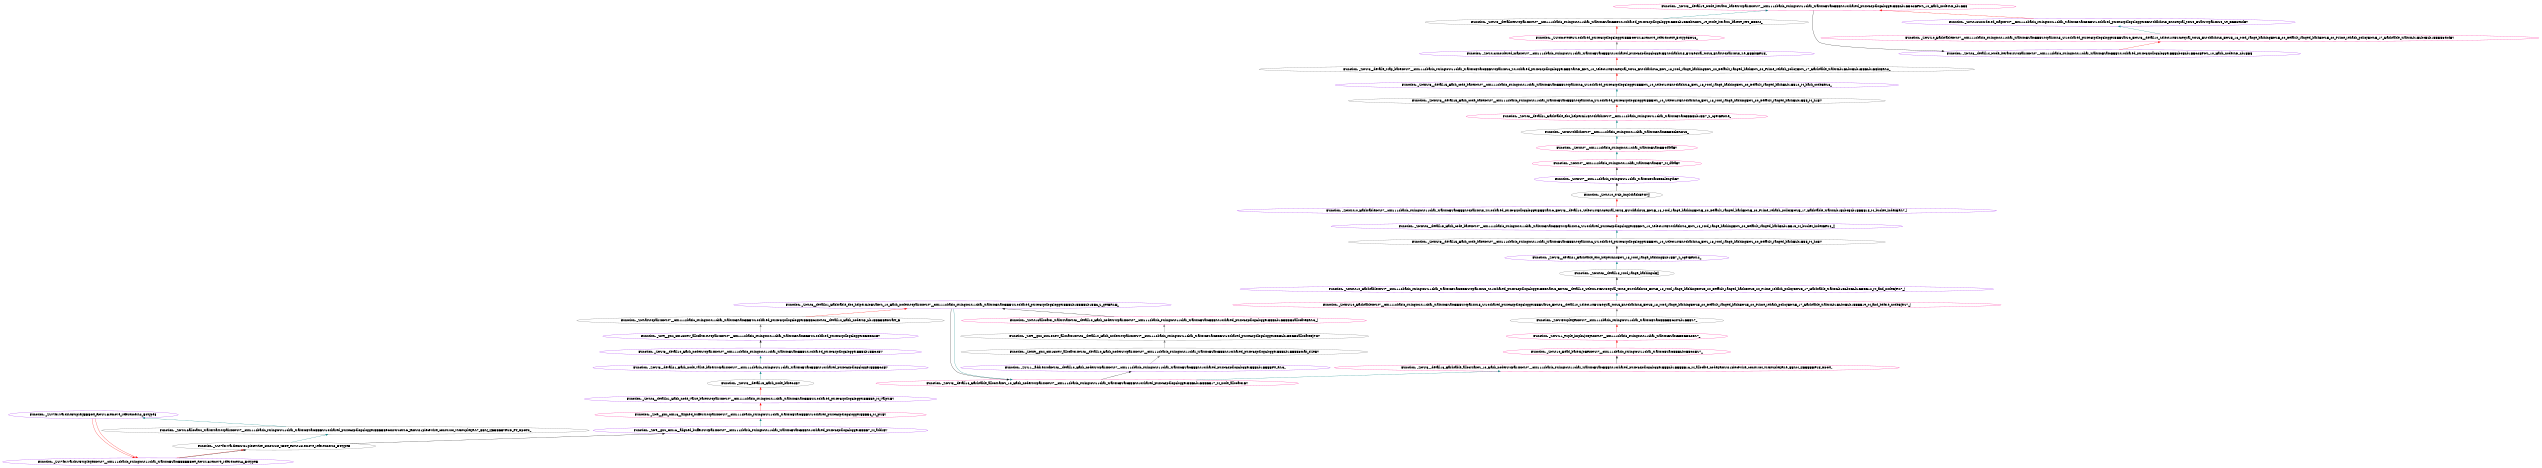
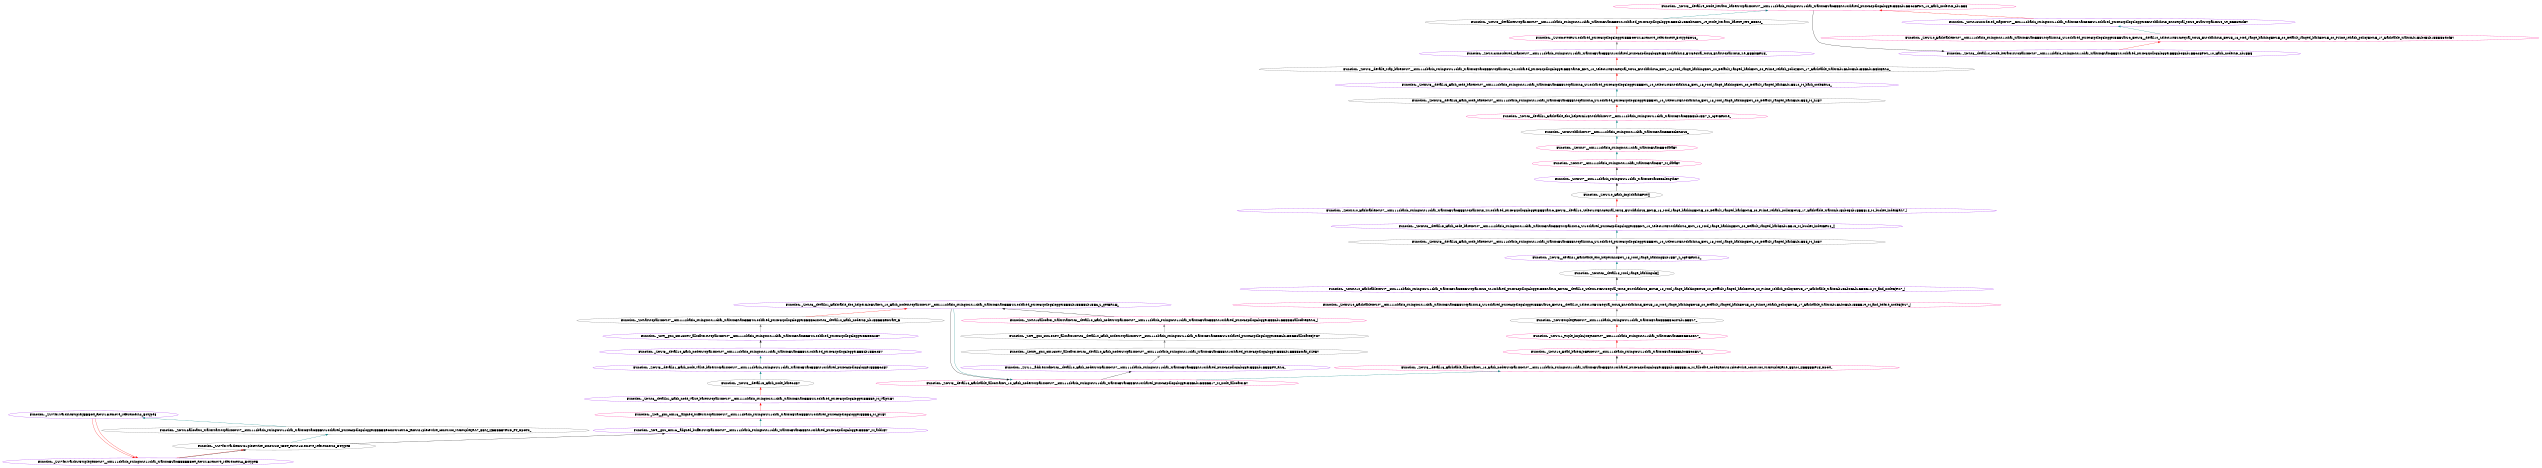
(1617, 195) -> (1617, 195)
